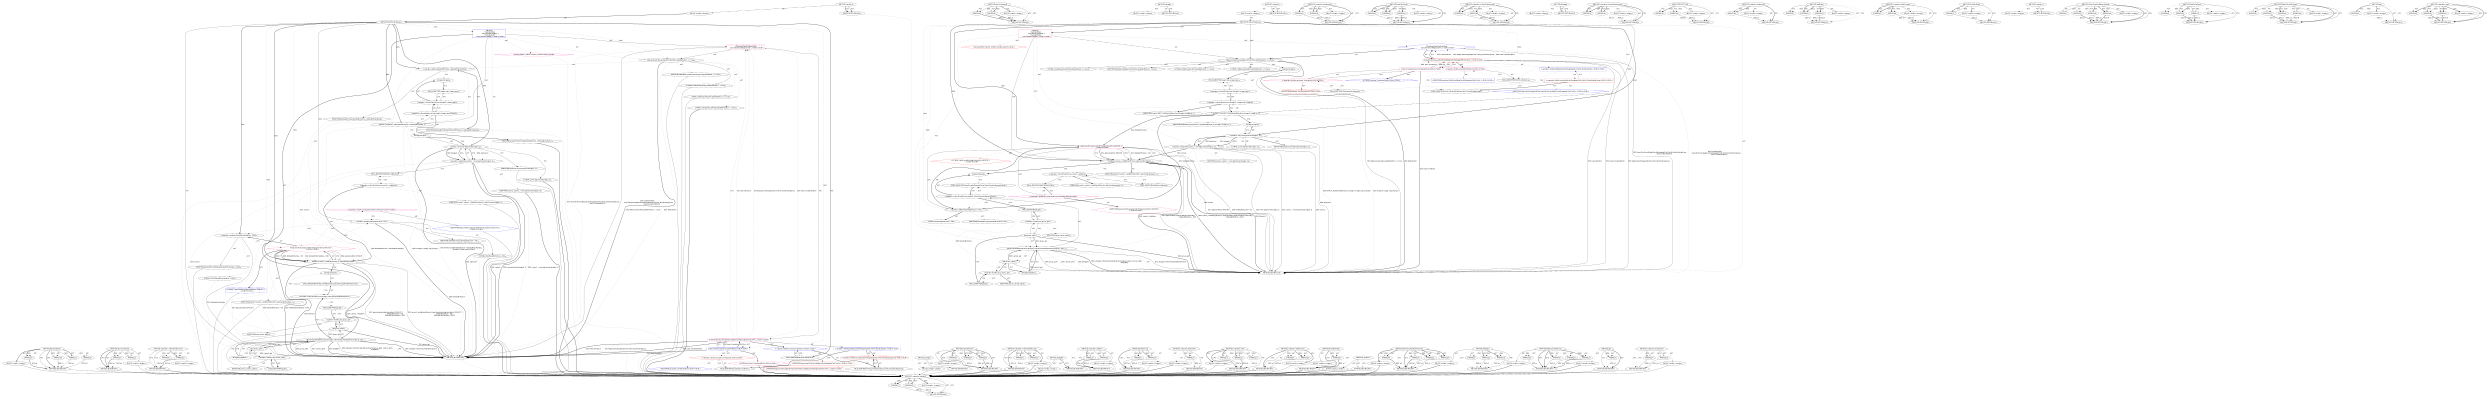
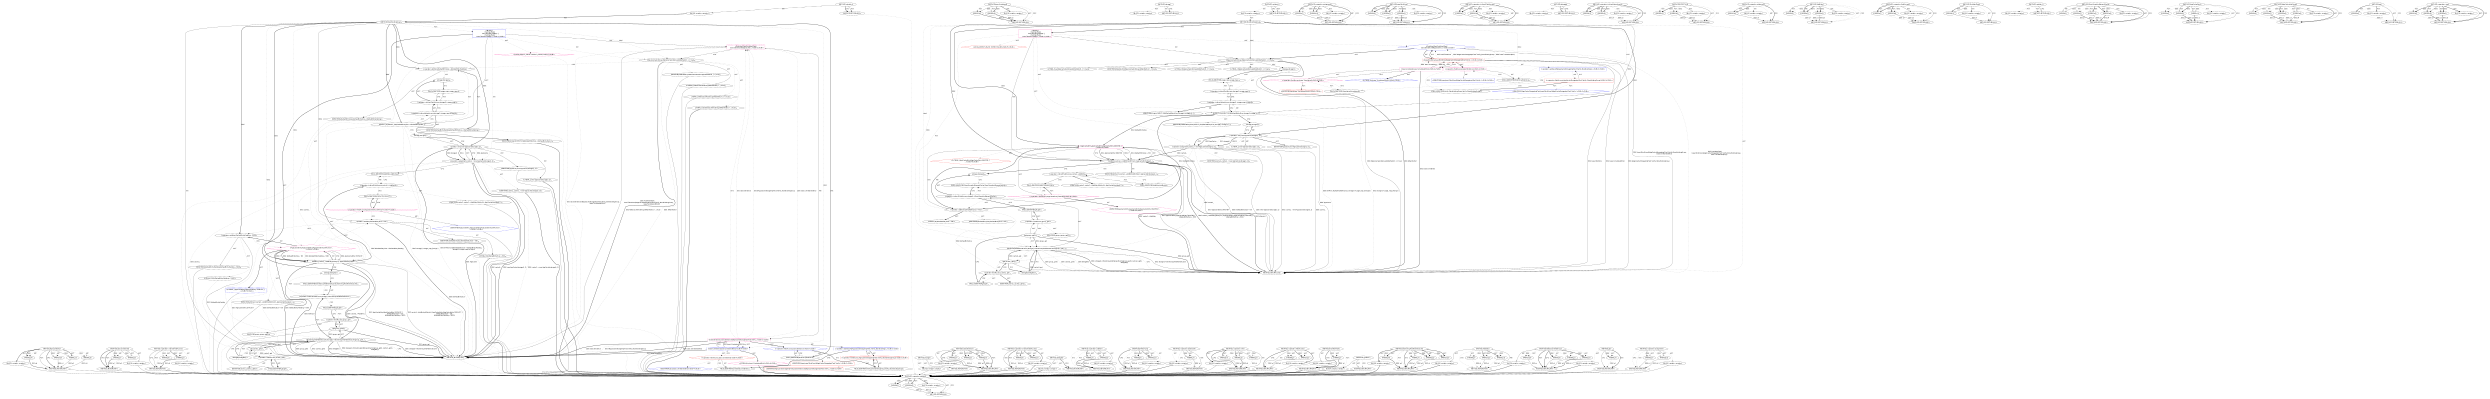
none -> (378, 197)
